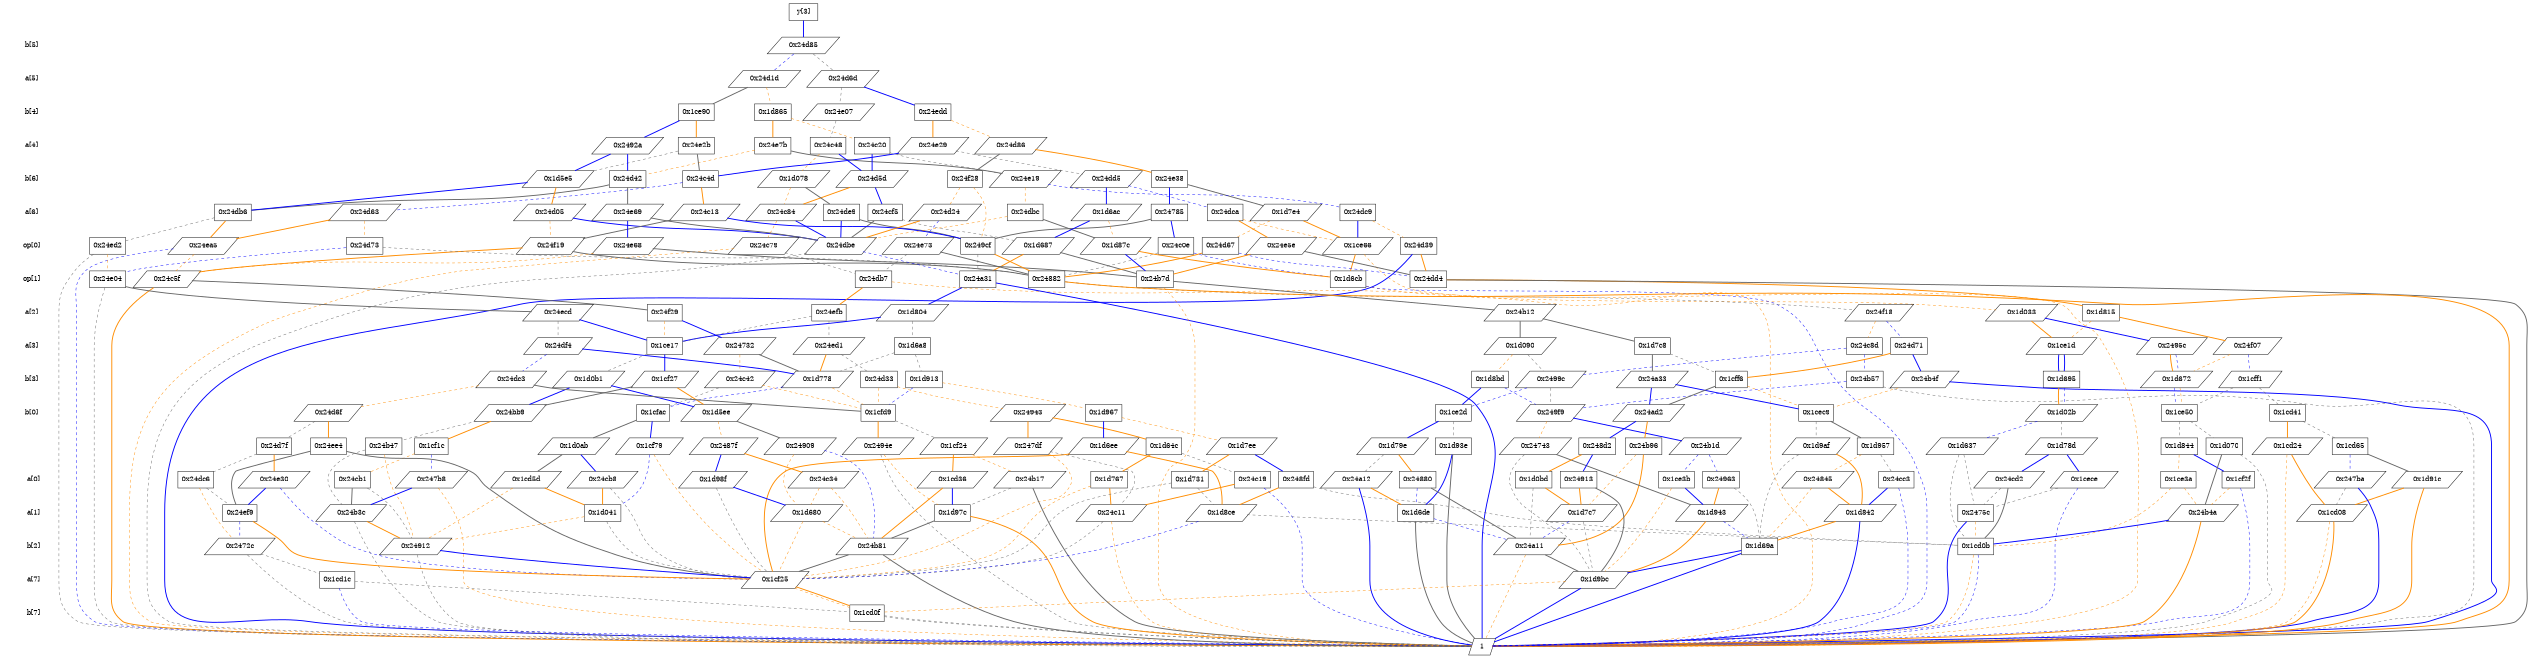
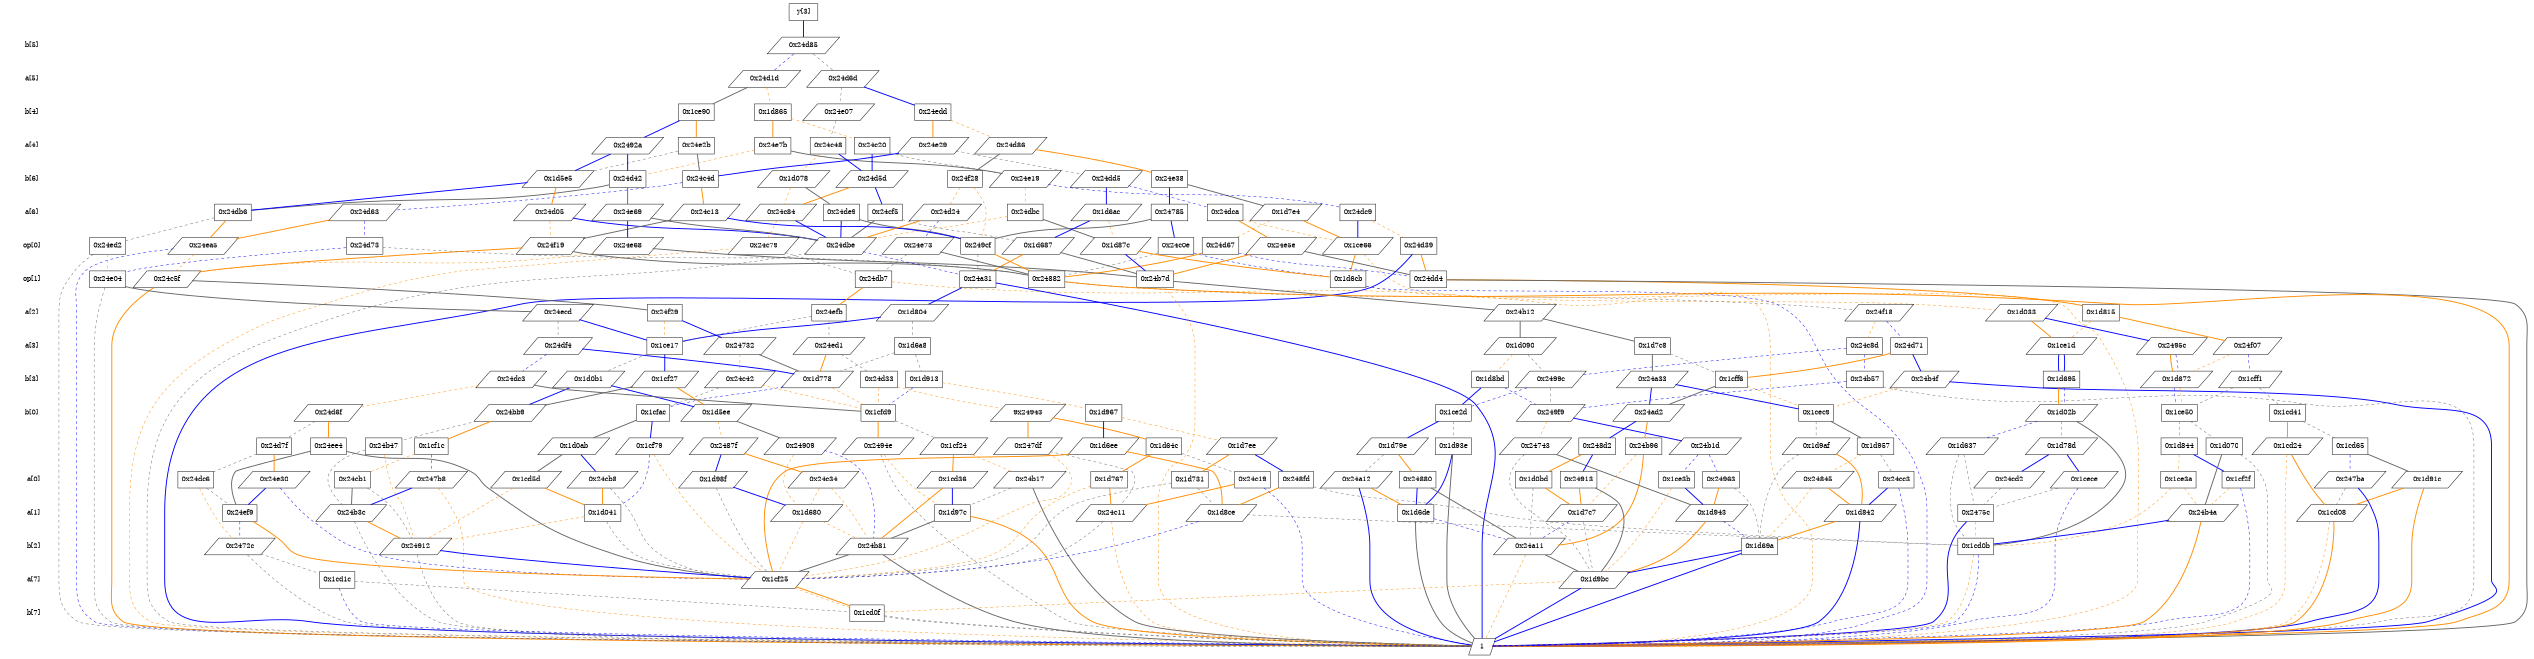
(365, 229) -> (365, 229)
(1028, 413) -> (1028, 413)
(1417, 496) -> (1417, 496)
(2001, 515) -> (2102, 508)
